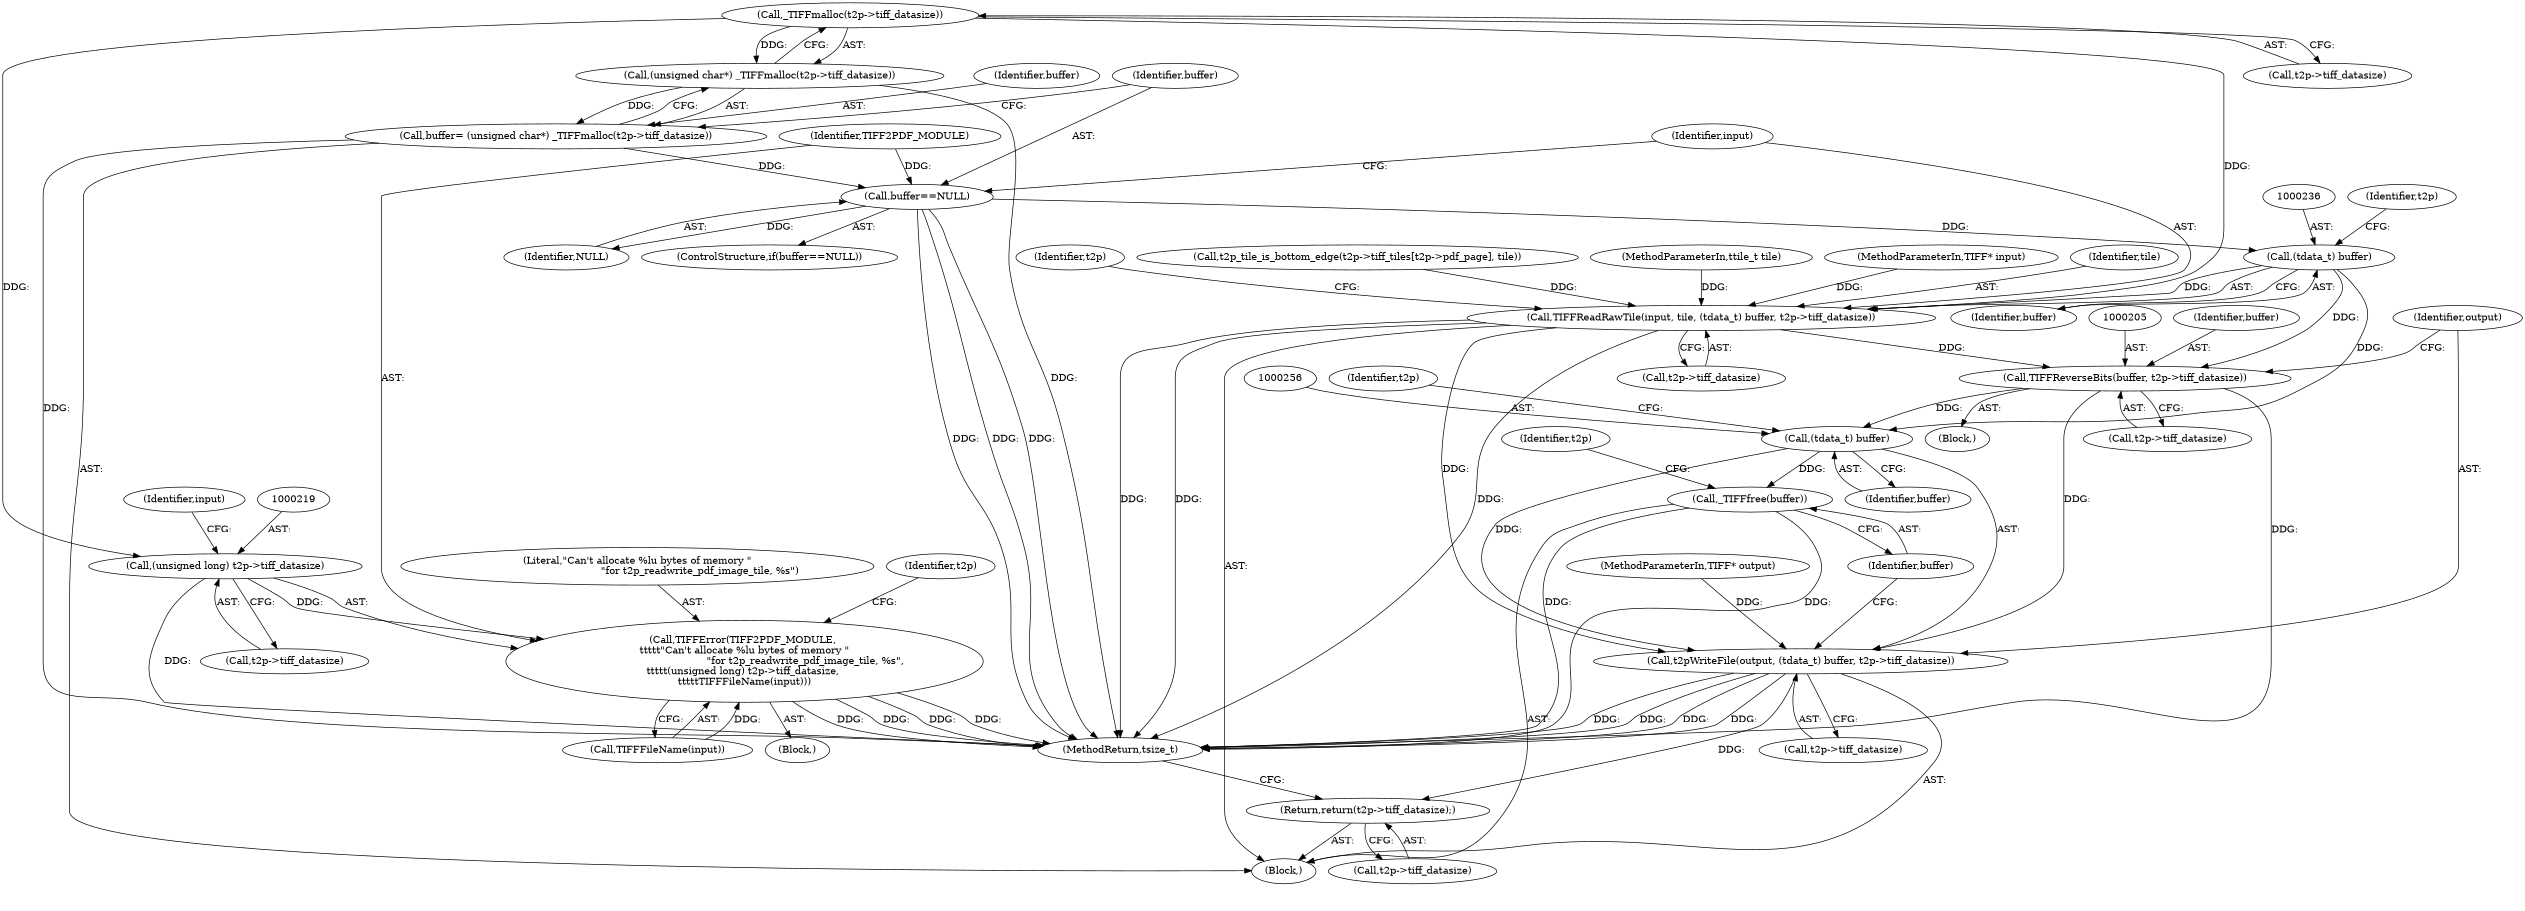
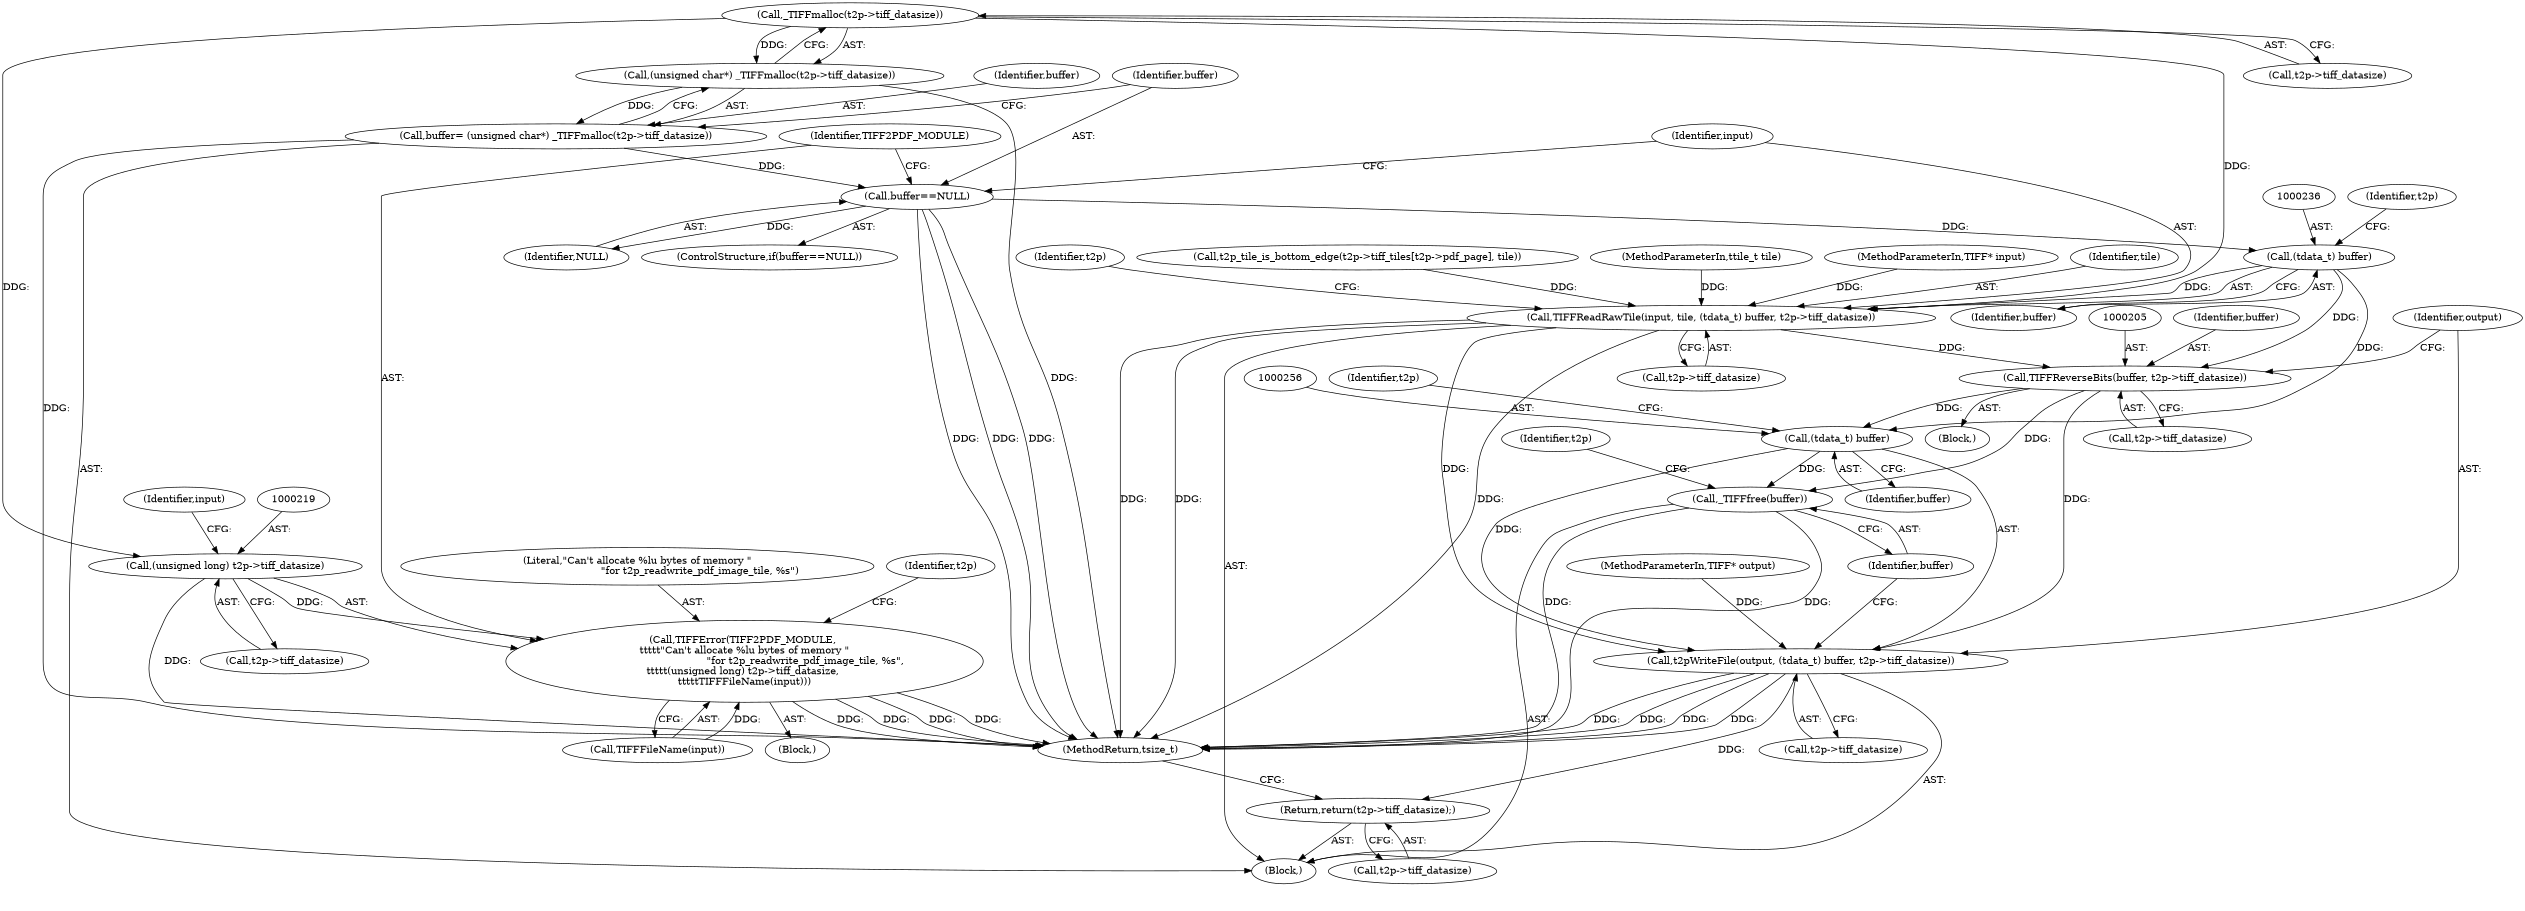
(920, 167) -> (920, 167)
(1908, 720) -> (1961, 466)
